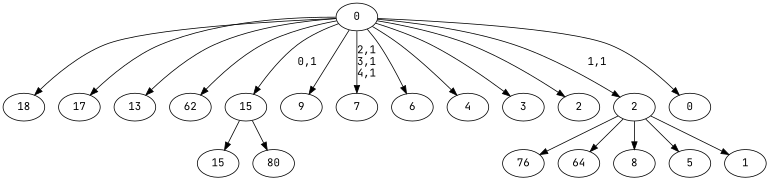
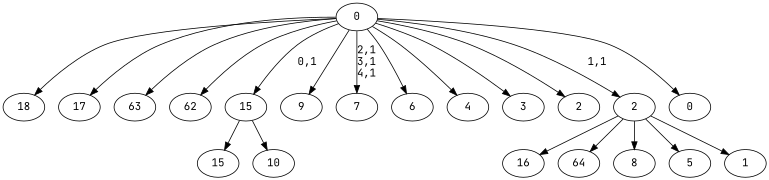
(135, 107) -> (135, 107)
(274, 163) -> (274, 163)
(523, 163) -> (523, 163)
